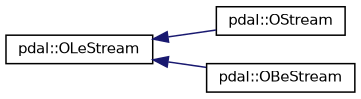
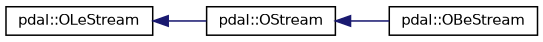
(187, 65) -> (370, 21)
